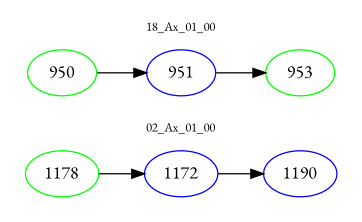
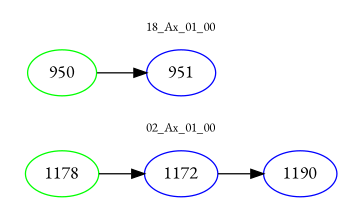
(300, 73) -> none
